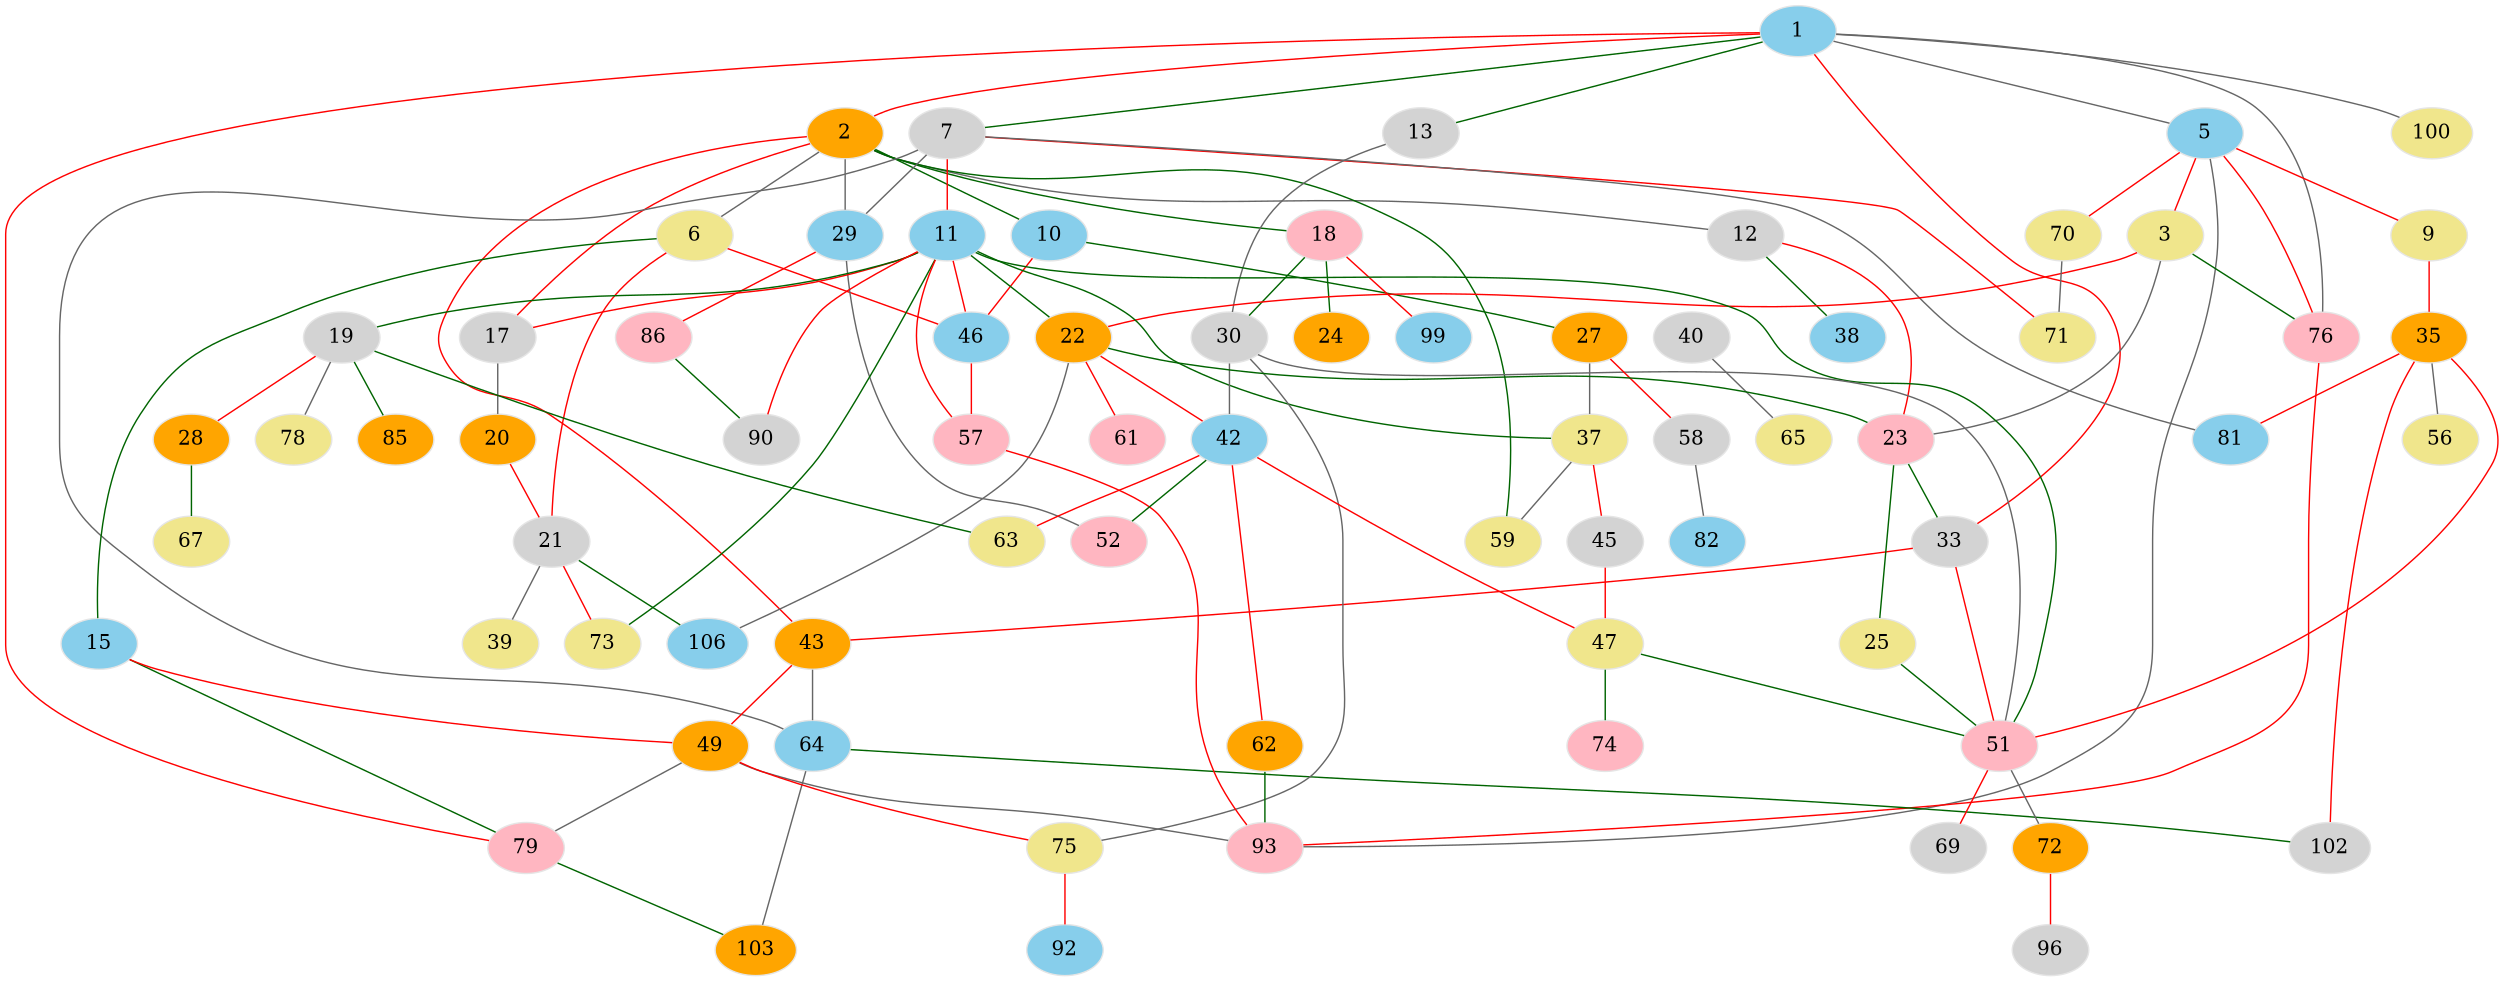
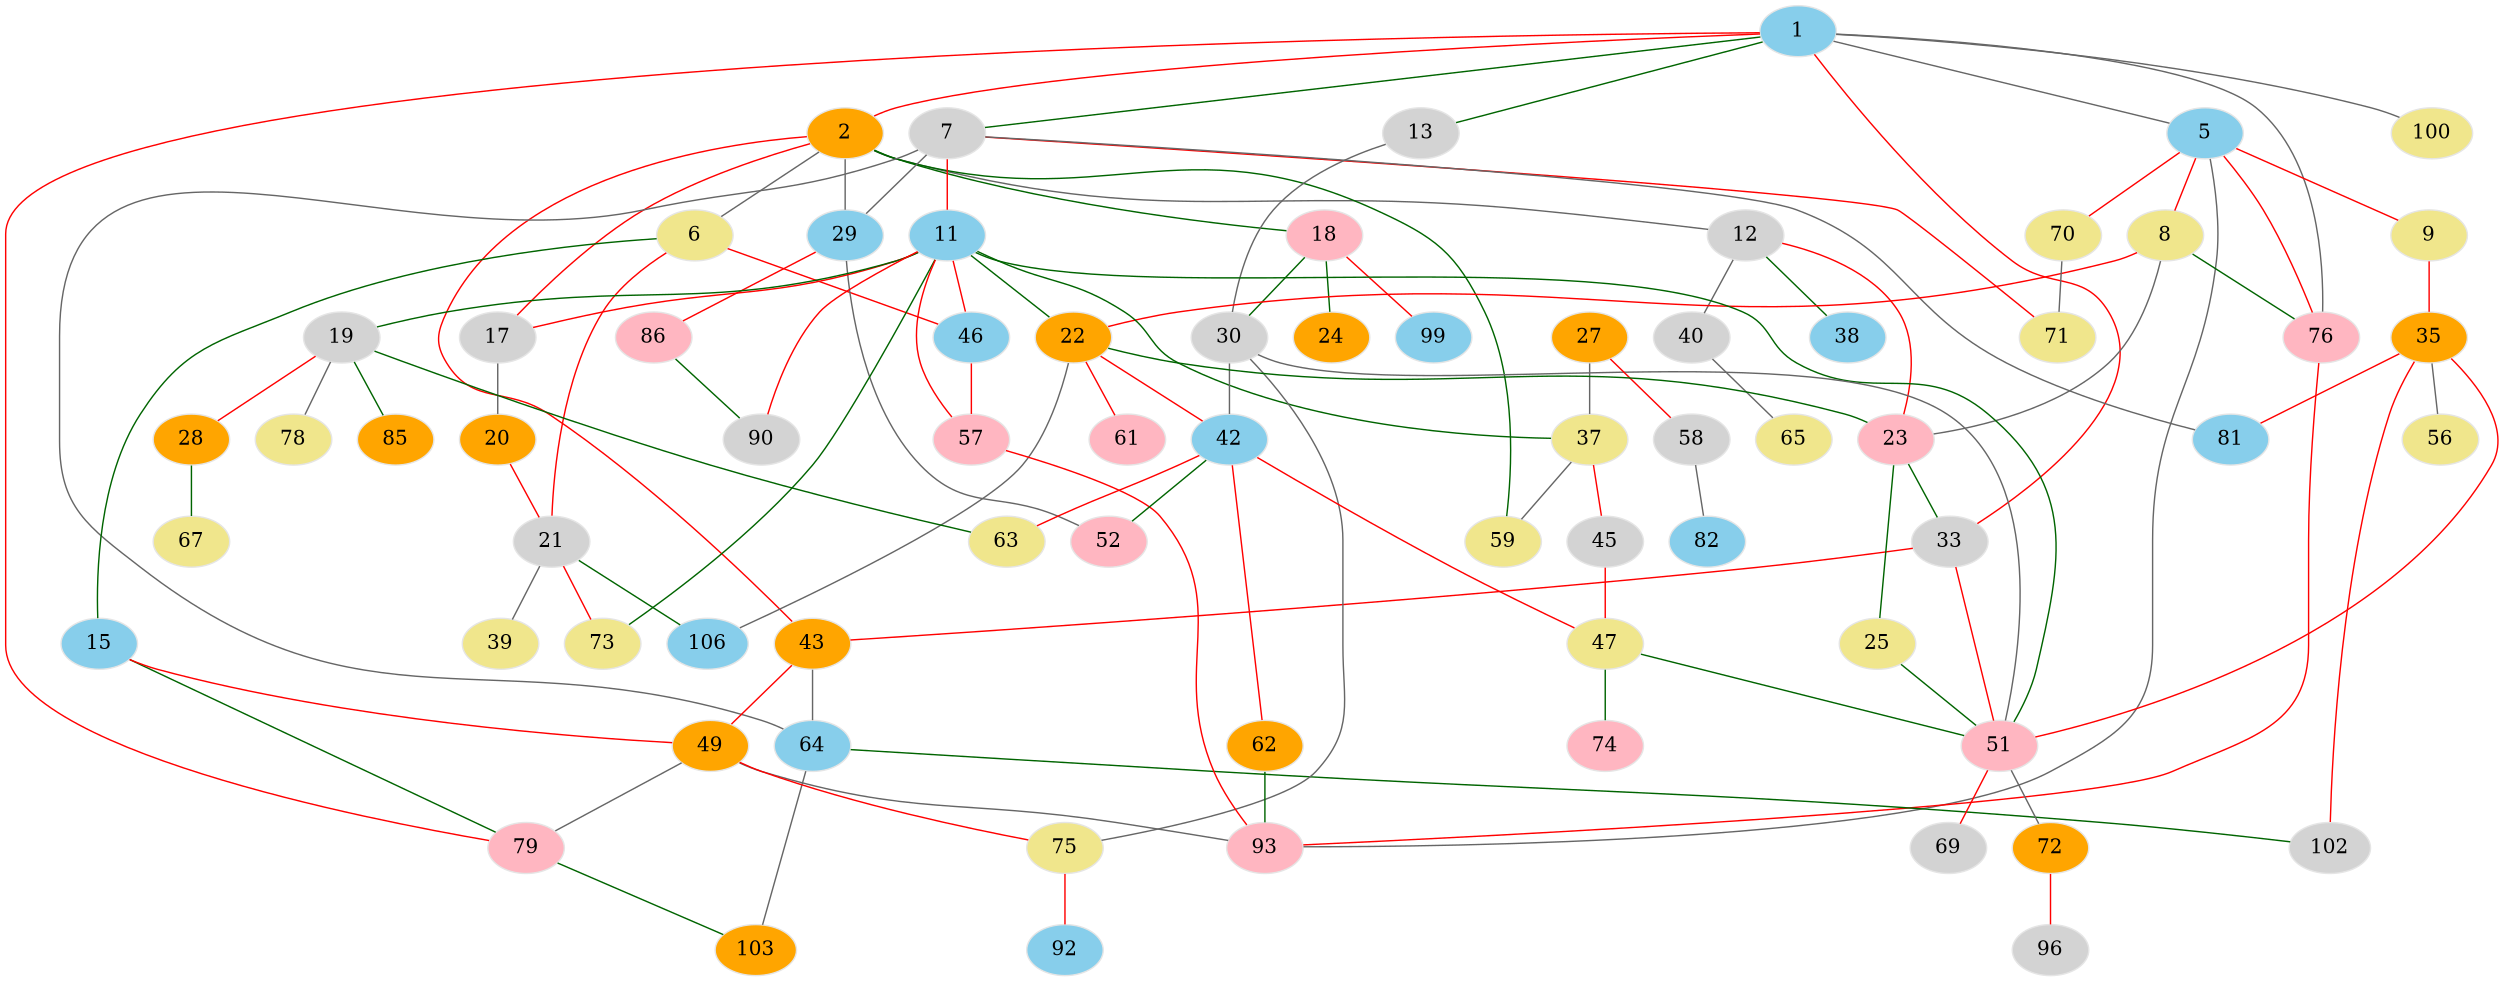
(1049, 235) -> none
(2165, 235) -> (2165, 235)
none -> (1719, 286)
